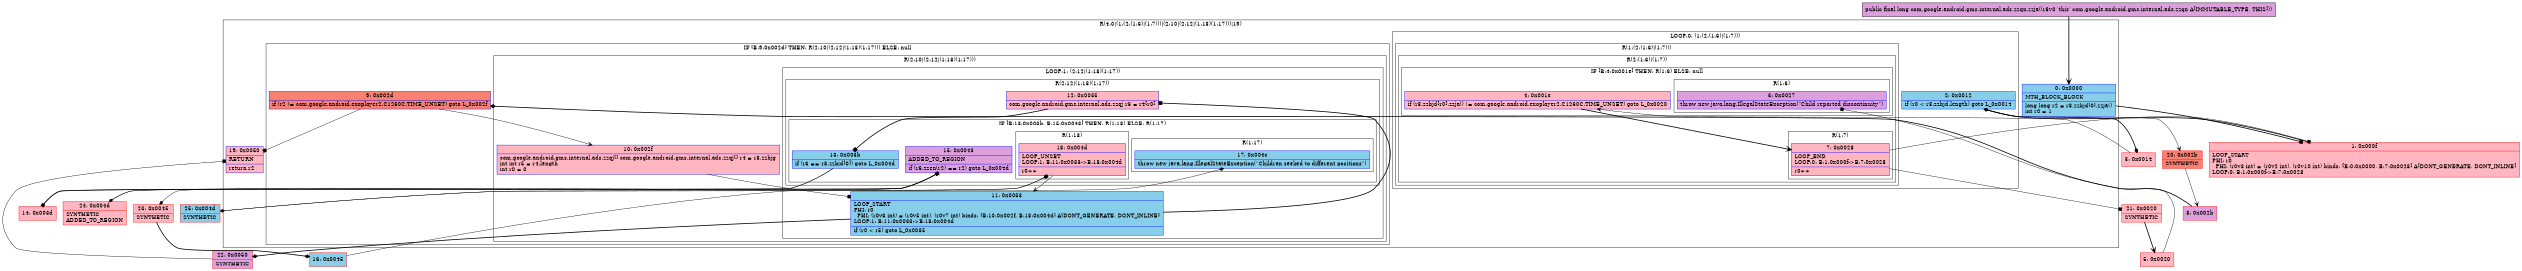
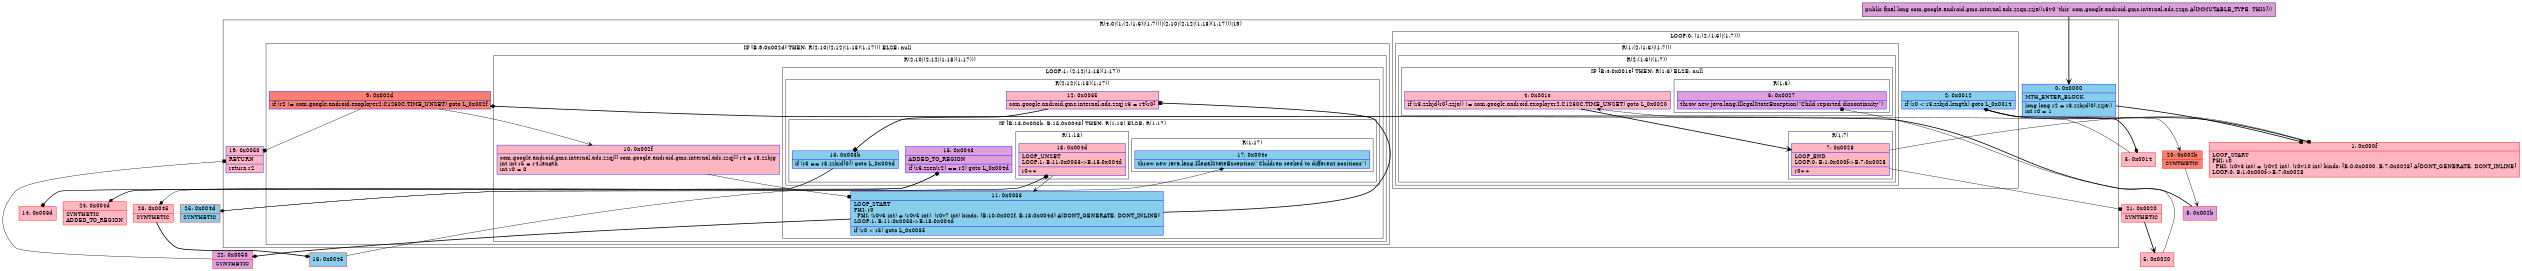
(2054, 97) -> (2055, 97)
(487, 189) -> (487, 189)
